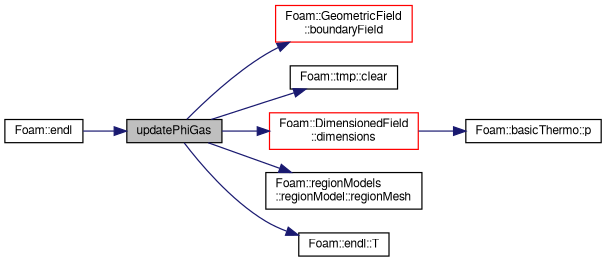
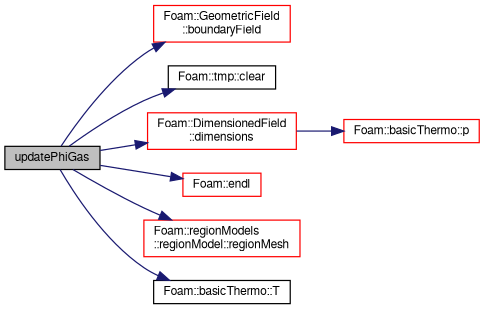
(44, 131) -> (222, 185)
(99, 131) -> (135, 171)
(534, 131) -> (412, 131)
(344, 191) -> (222, 238)
(344, 244) -> (222, 292)
